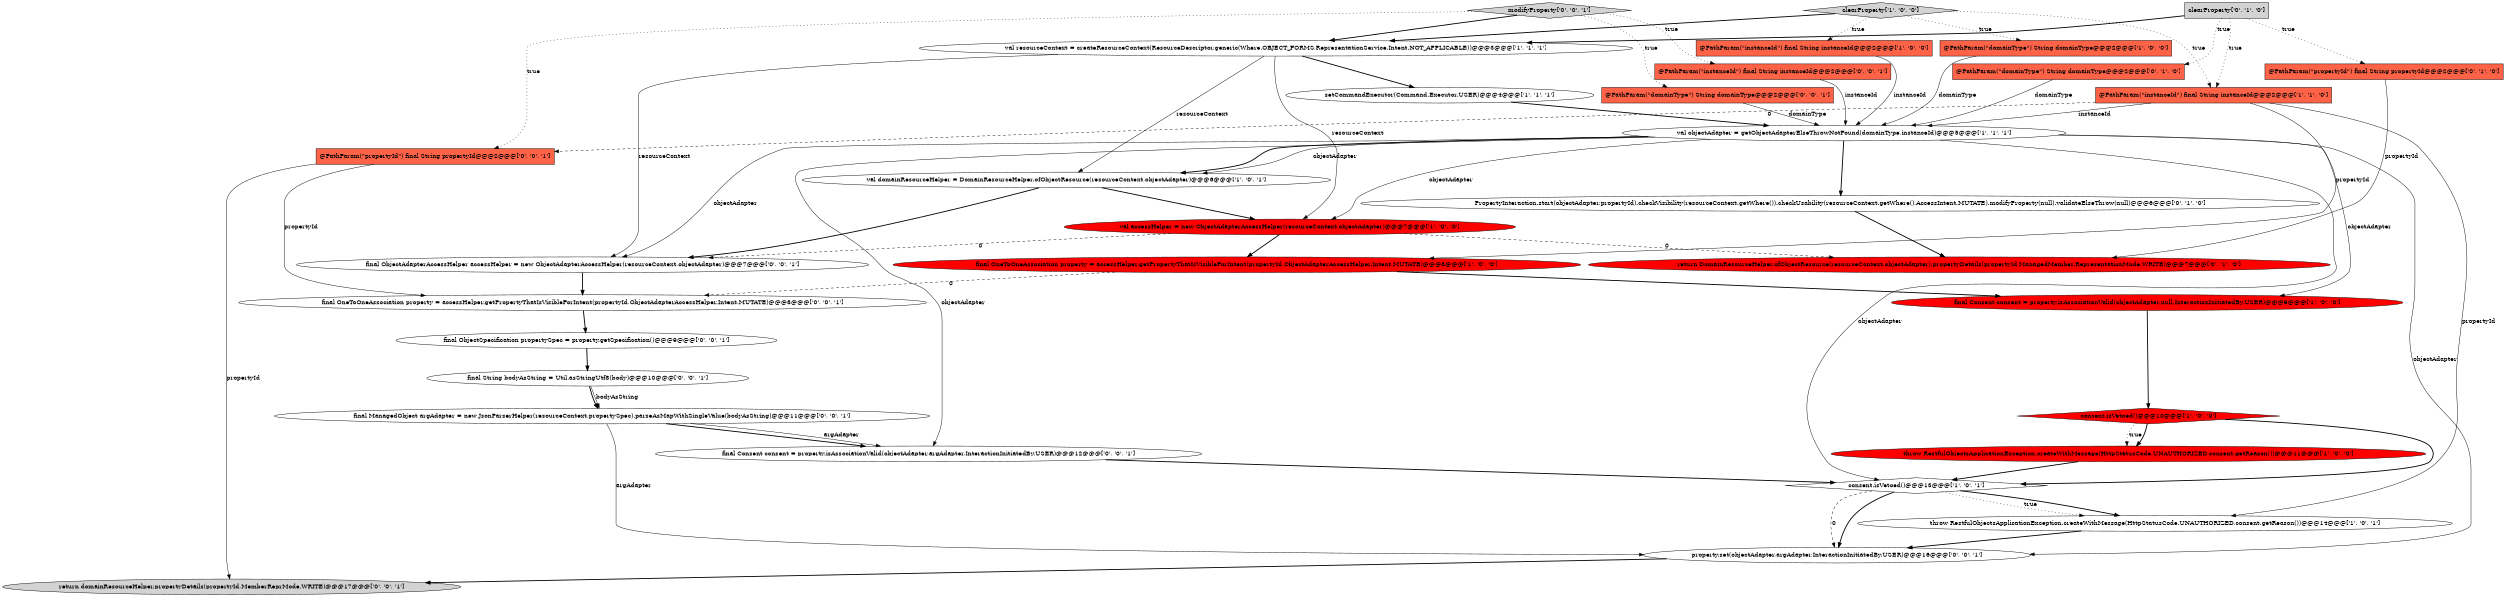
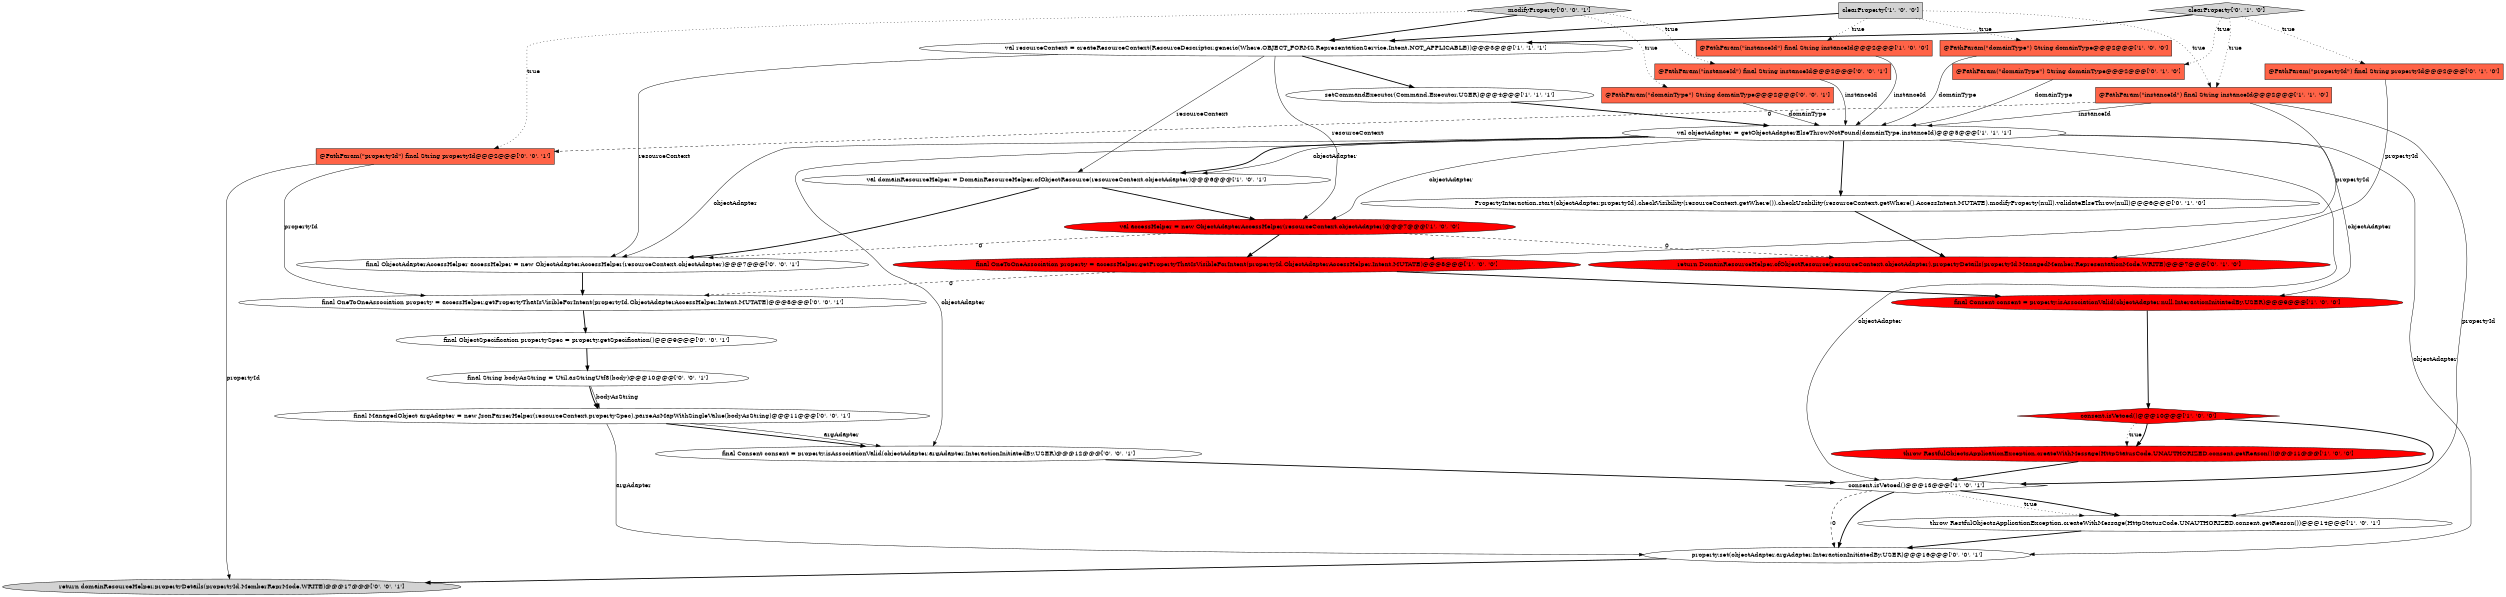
(1881, 10) -> (1881, 10)
(2227, 10) -> (2227, 10)
